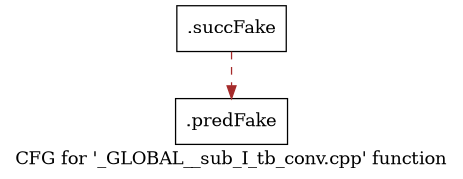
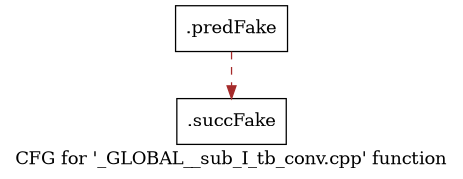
(232, 69) -> (232, 69)
